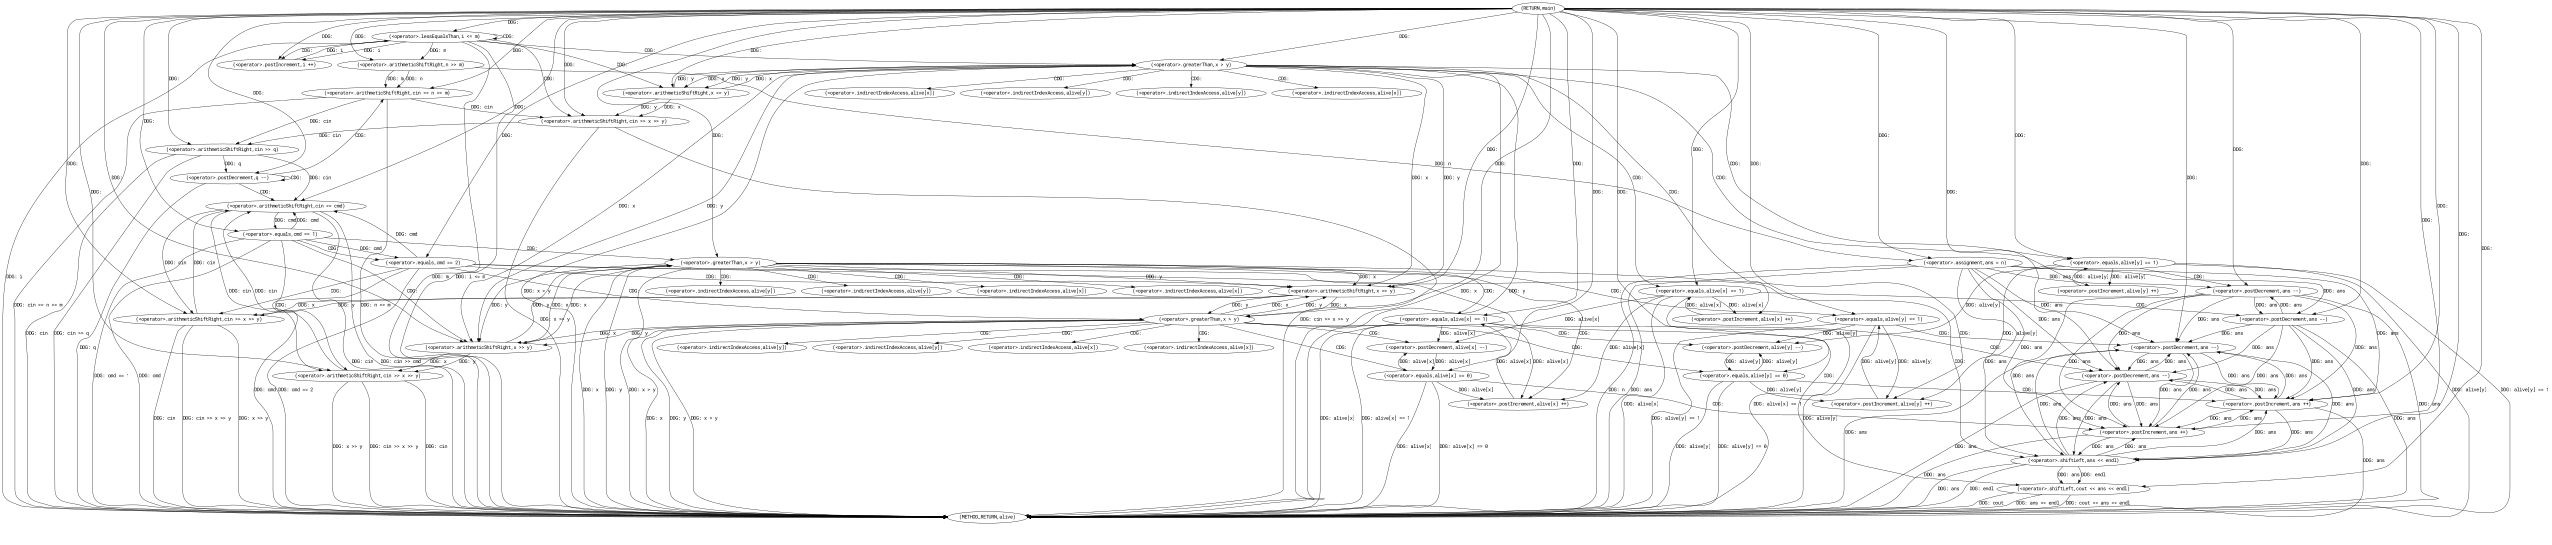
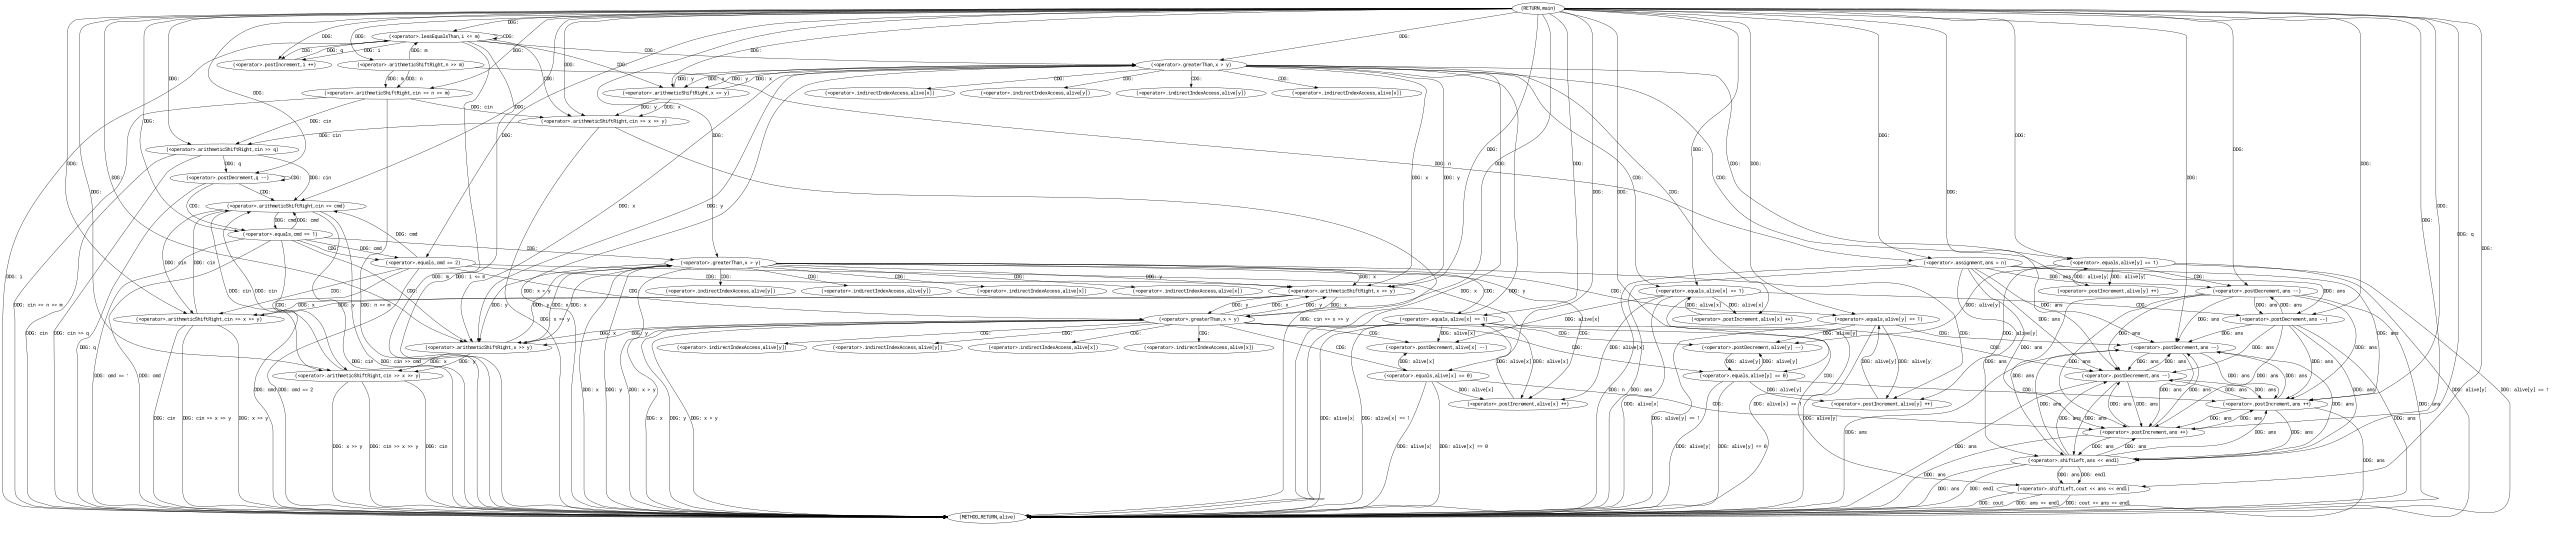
(335, 51) -> (335, 51)
(429, 51) -> (410, 51)
(335, 152) -> (197, 218)
(2465, 235) -> (2465, 235)
(1307, 275) -> none
(1436, 361) -> none
